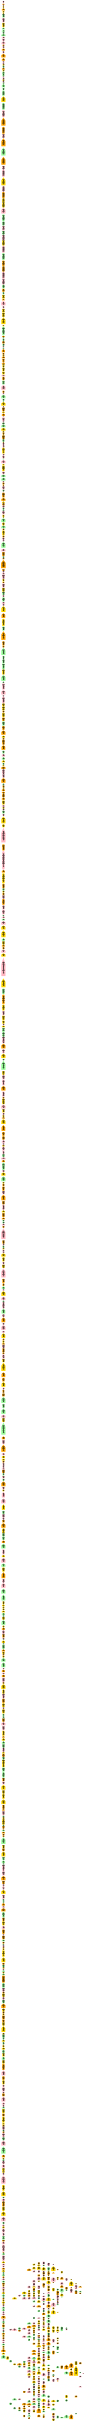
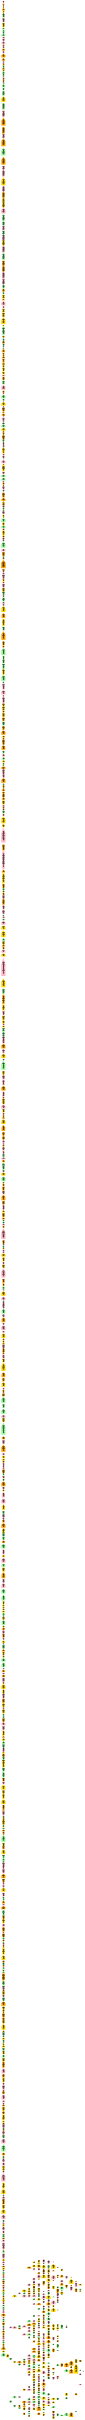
(3, 1827) -> none
(3, 2108) -> (3, 2106)
(39, 2395) -> (39, 2392)
(29, 2404) -> (29, 2402)
